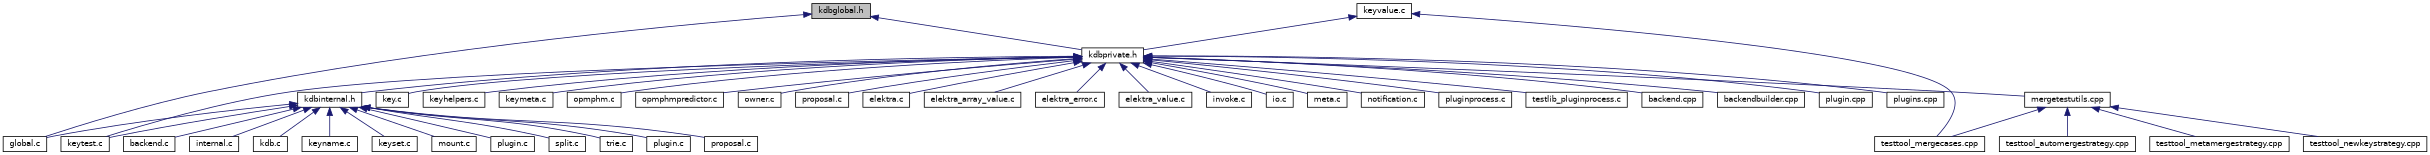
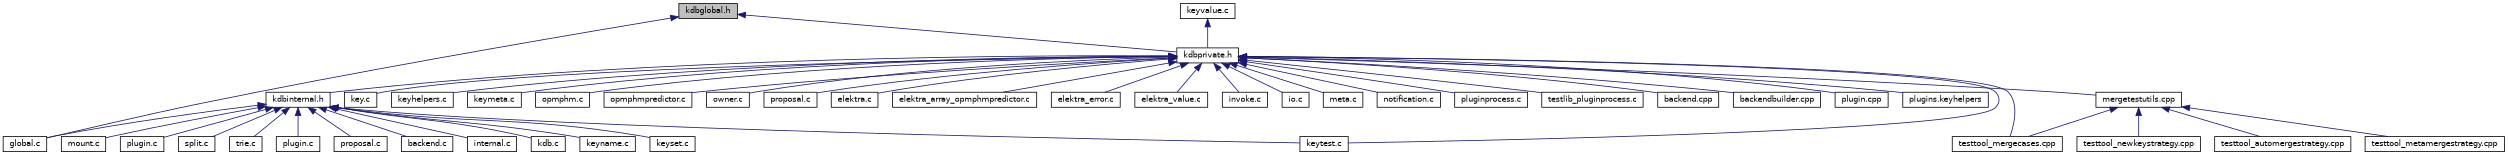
(1714, 41) -> (1652, 64)
(973, 100) -> (965, 100)
(1915, 100) -> (1946, 100)
